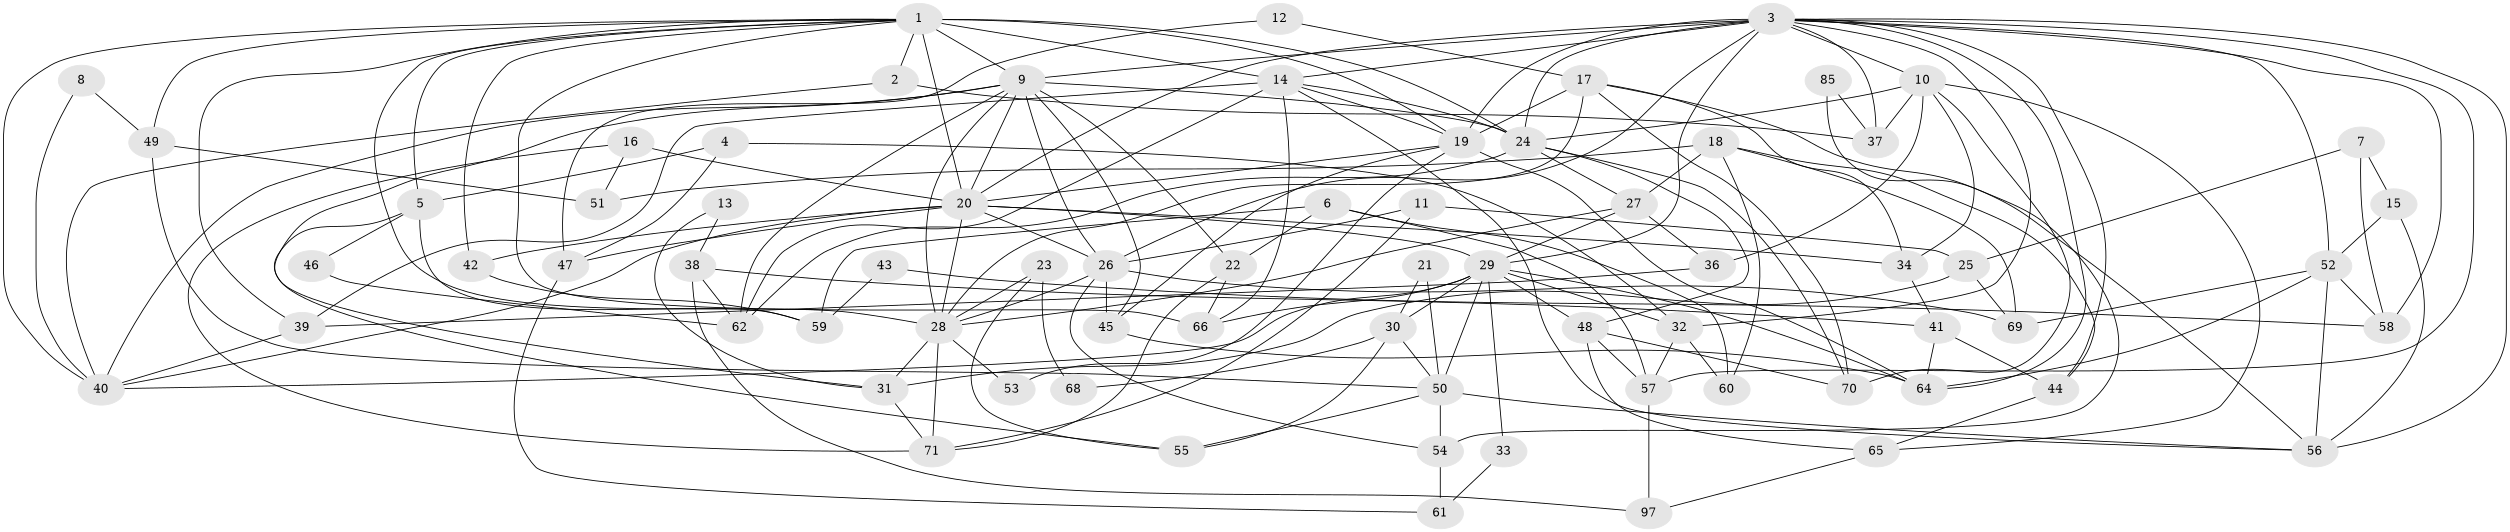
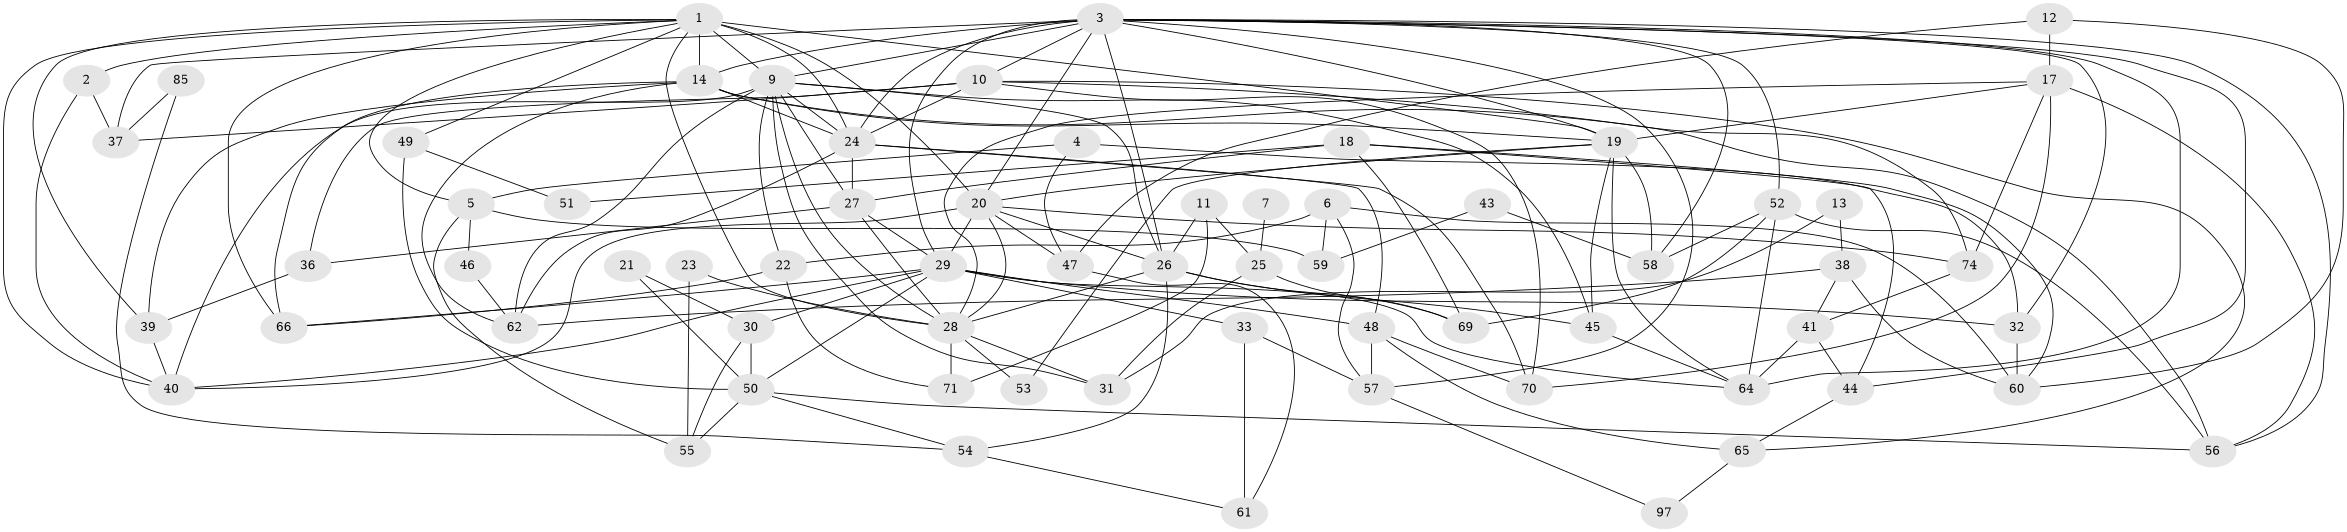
(82, 81) -> none
(631, 142) -> none
(994, 142) -> (812, 143)
none -> (2343, 201)
(2394, 204) -> none
(2366, 240) -> (1648, 201)
(471, 266) -> none
(1905, 266) -> (1970, 266)
(1664, 359) -> (1308, 359)
(1074, 390) -> none
(911, 423) -> none
(1113, 492) -> (1914, 346)
